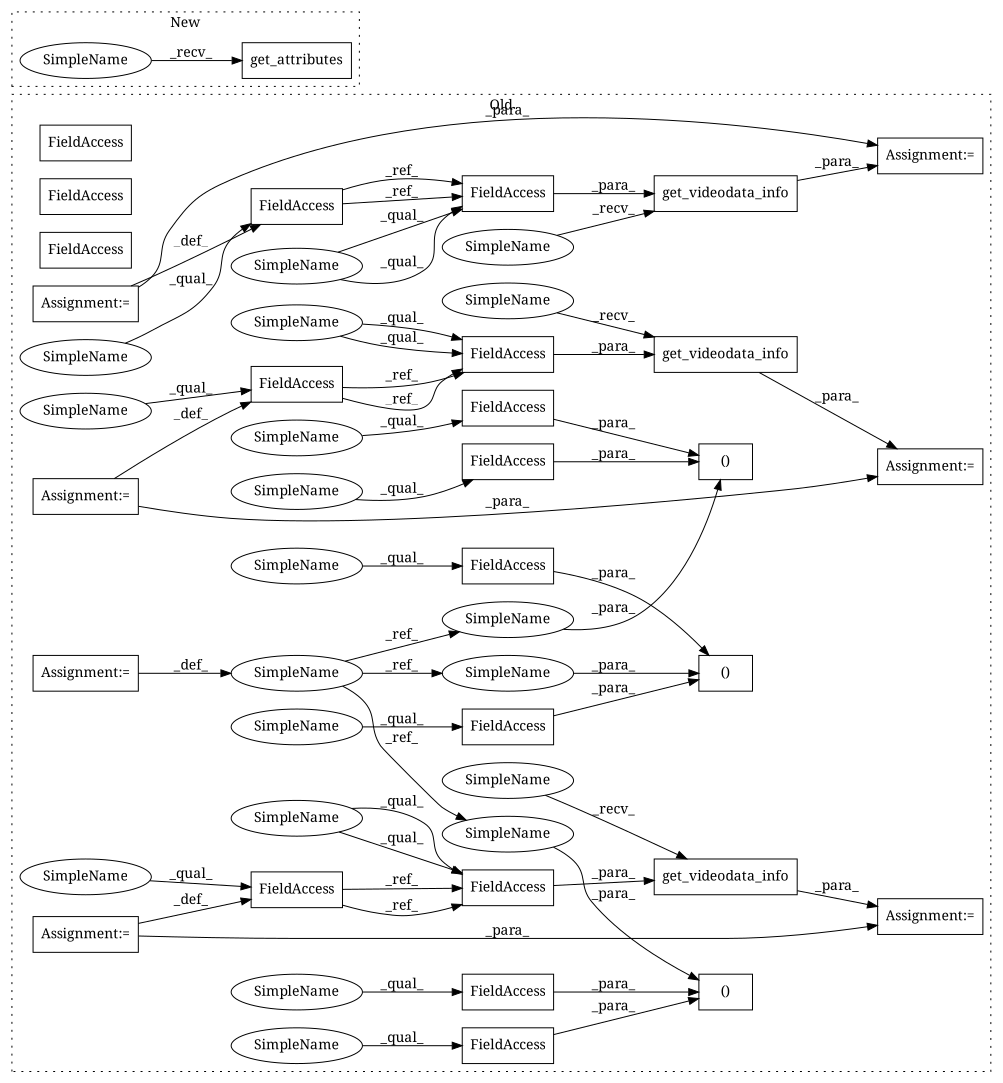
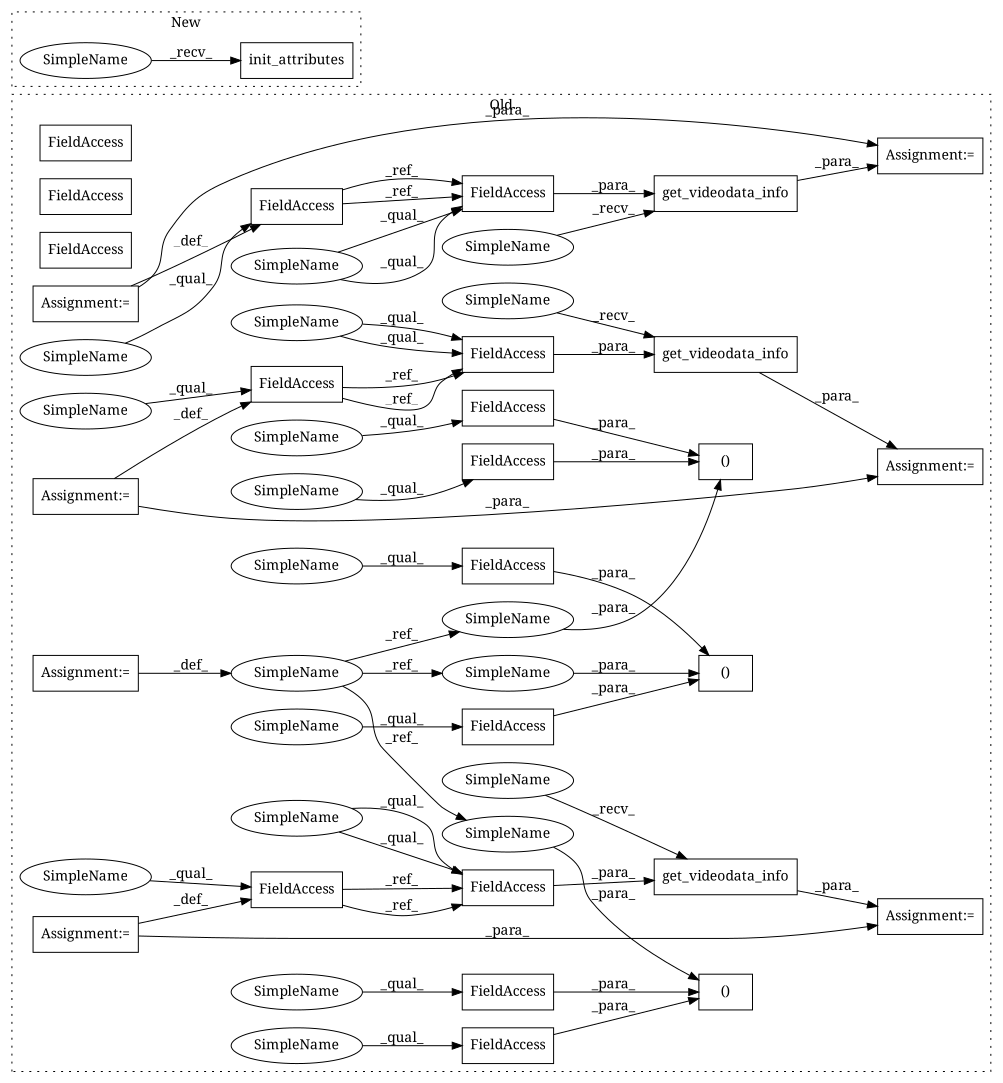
(297, 61) -> (297, 61)
